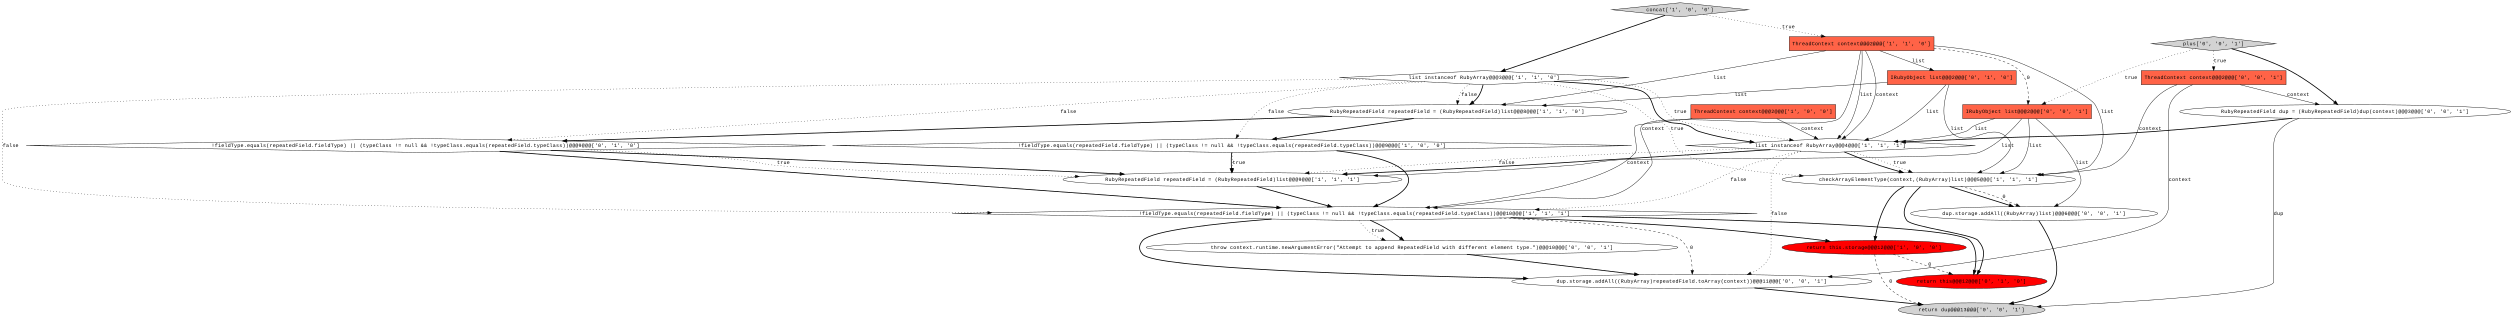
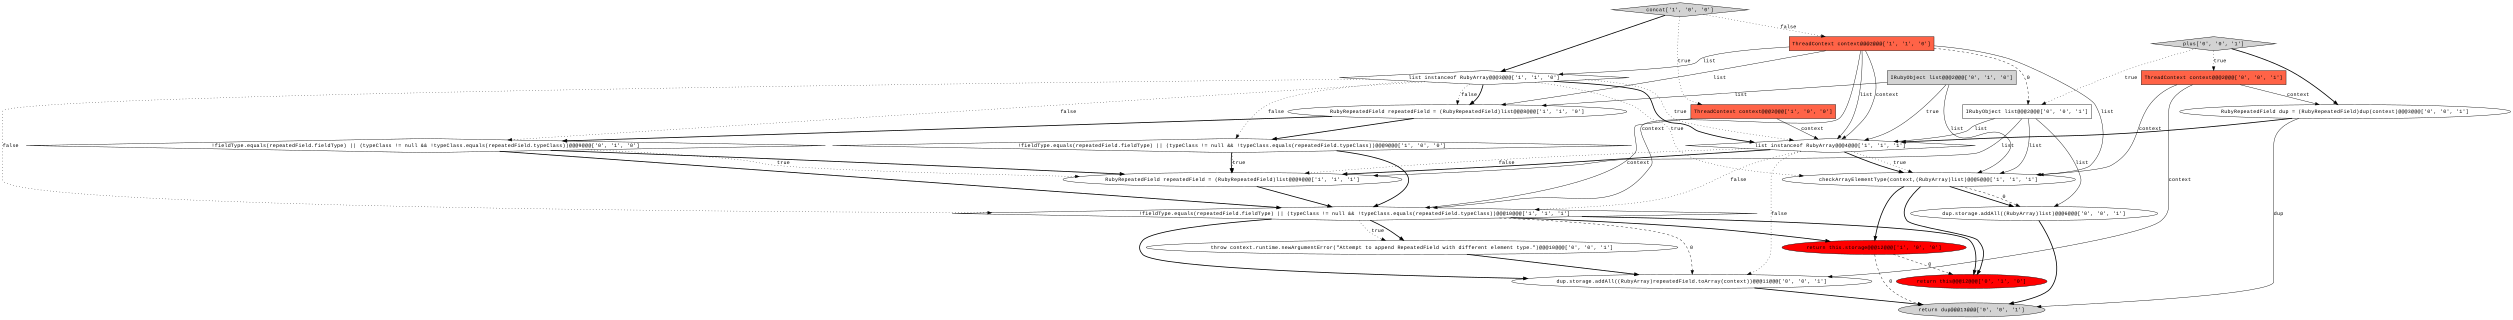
(1789, 27) -> (1789, 27)
(1905, 60) -> (1683, 66)
none -> (1678, 62)
(1952, 78) -> (1952, 78)
(1933, 112) -> (1933, 112)
(2027, 112) -> (2027, 112)
